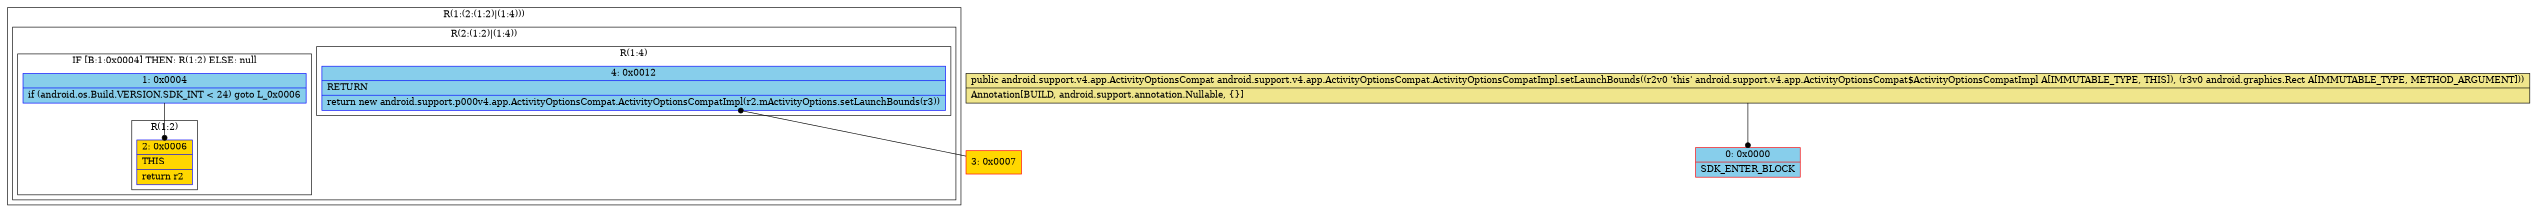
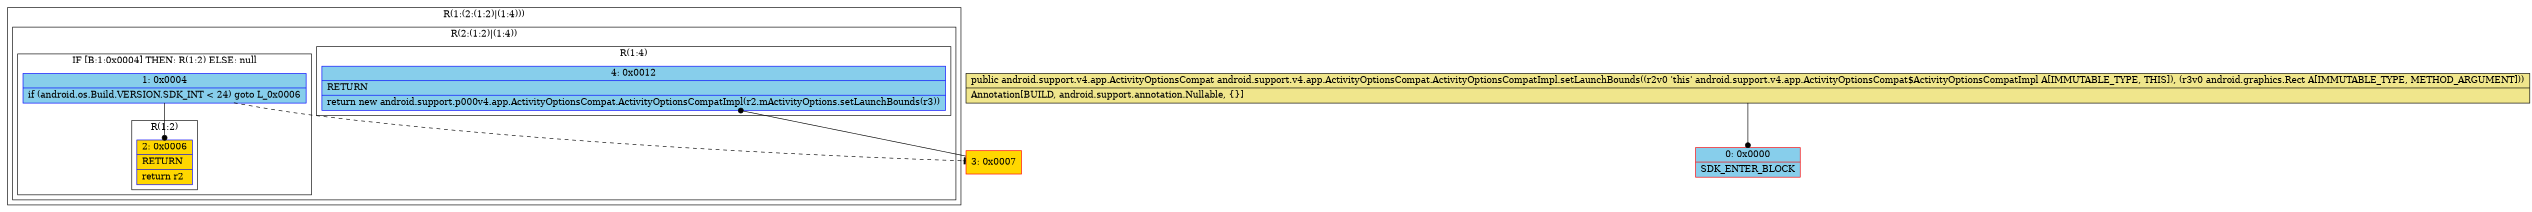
none -> (597, 142)
(154, 162) -> (162, 162)
